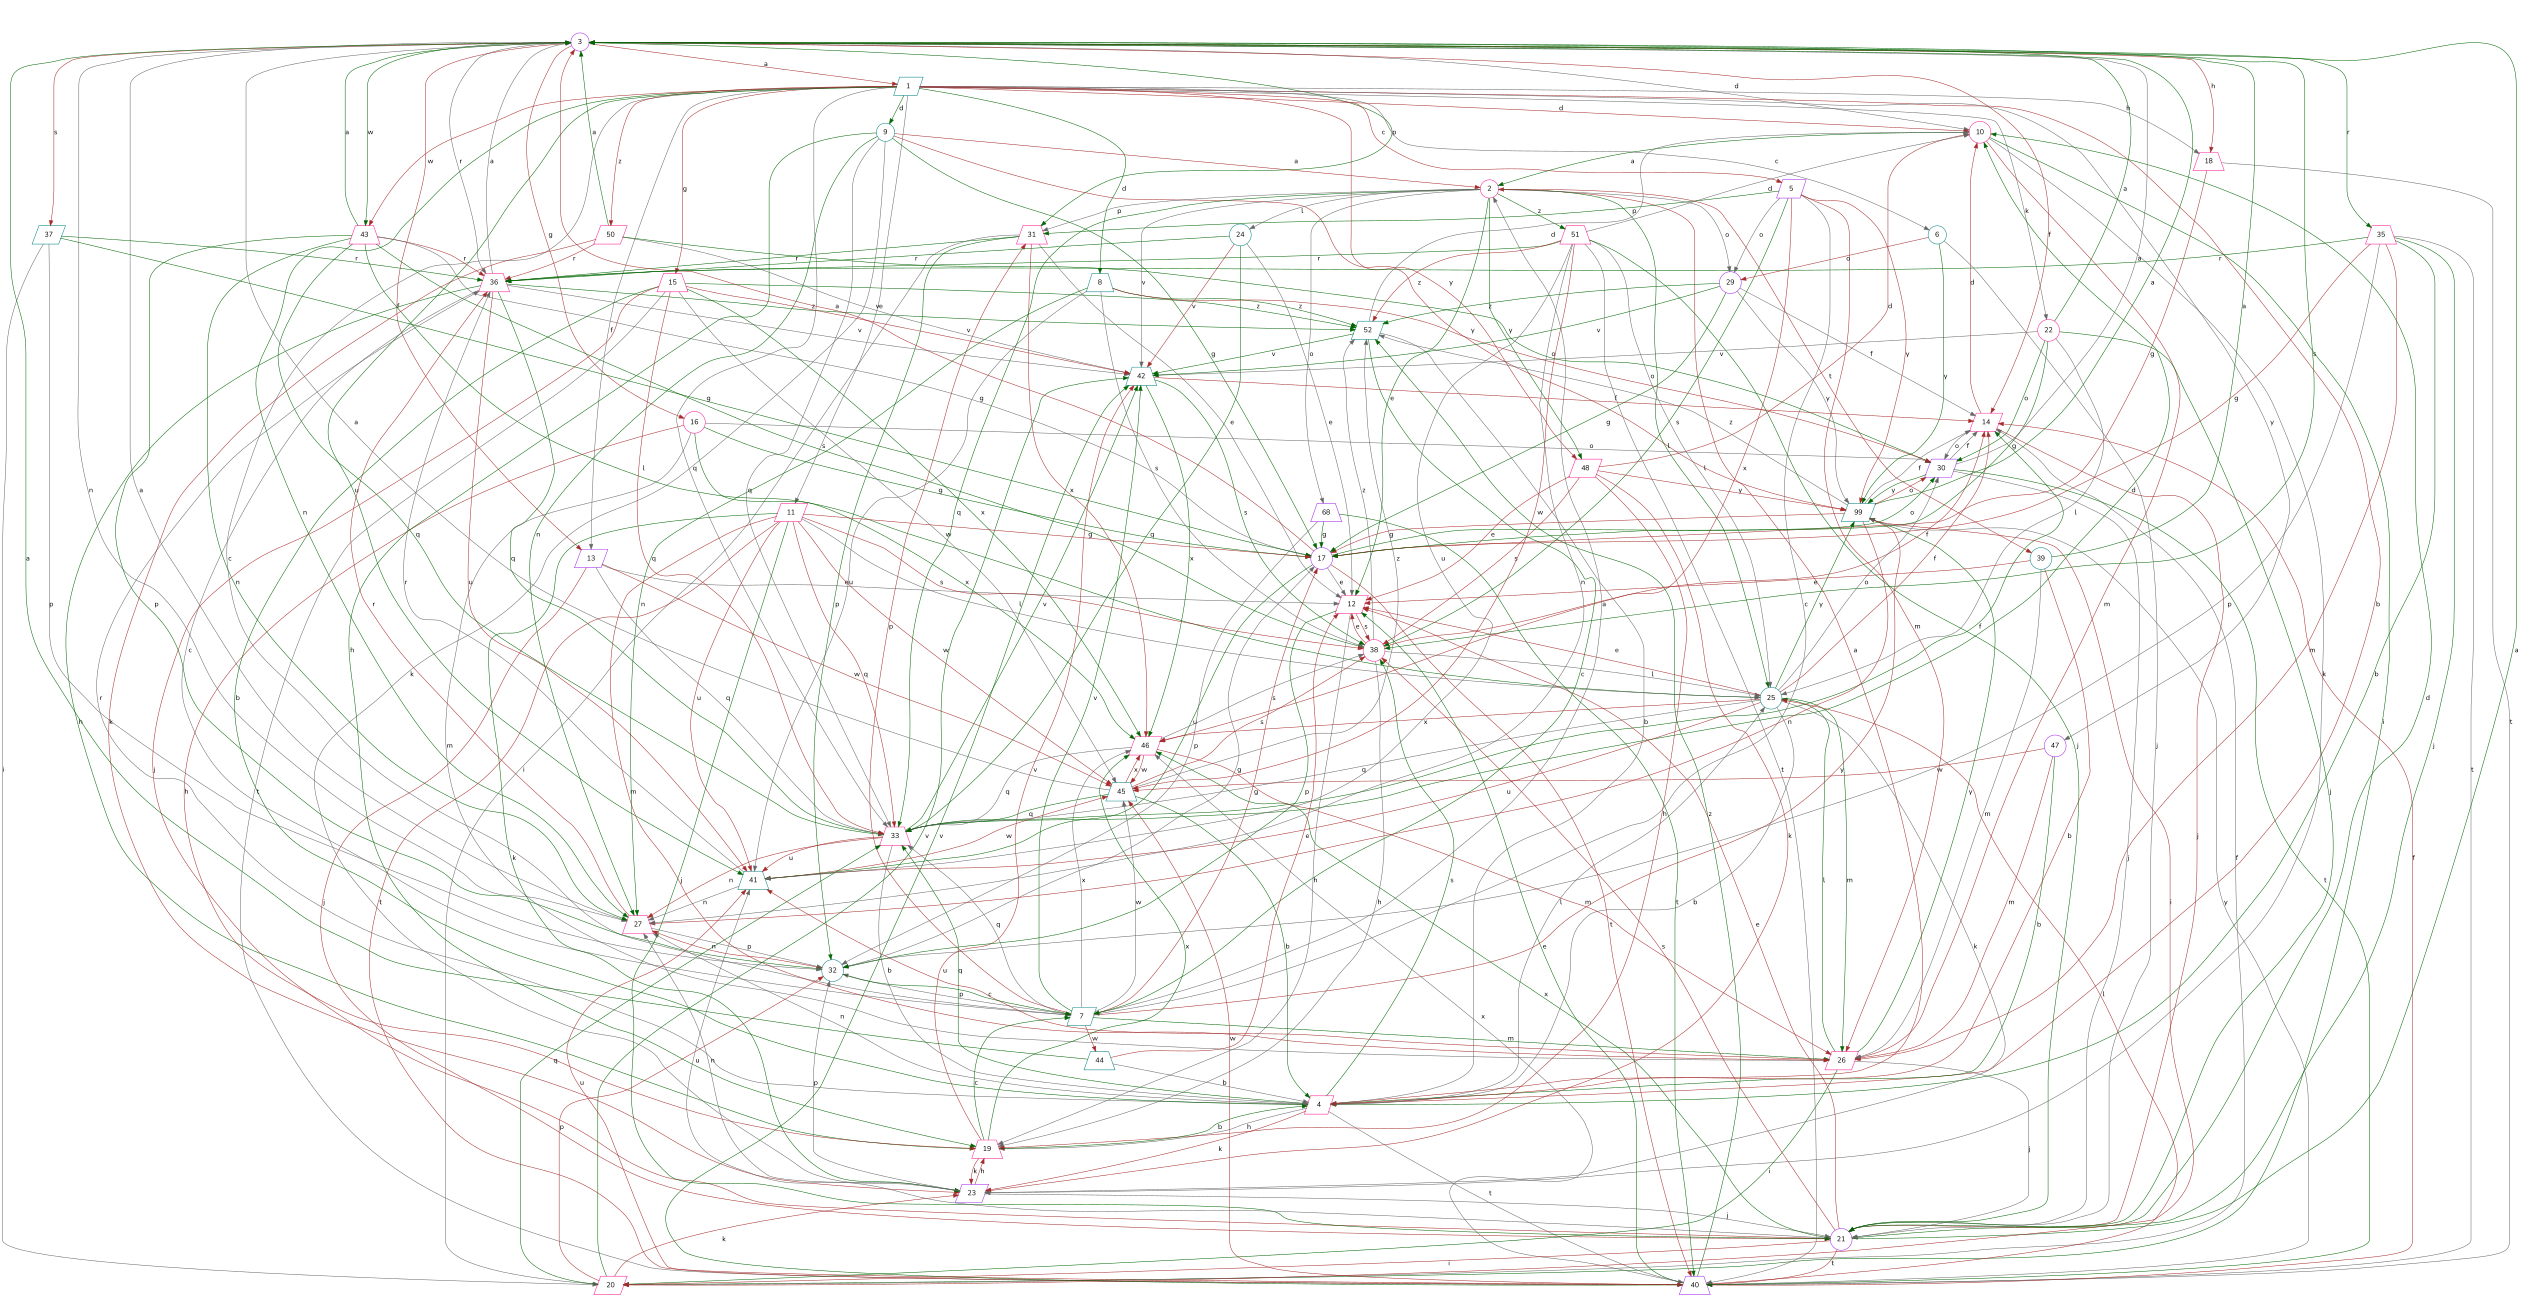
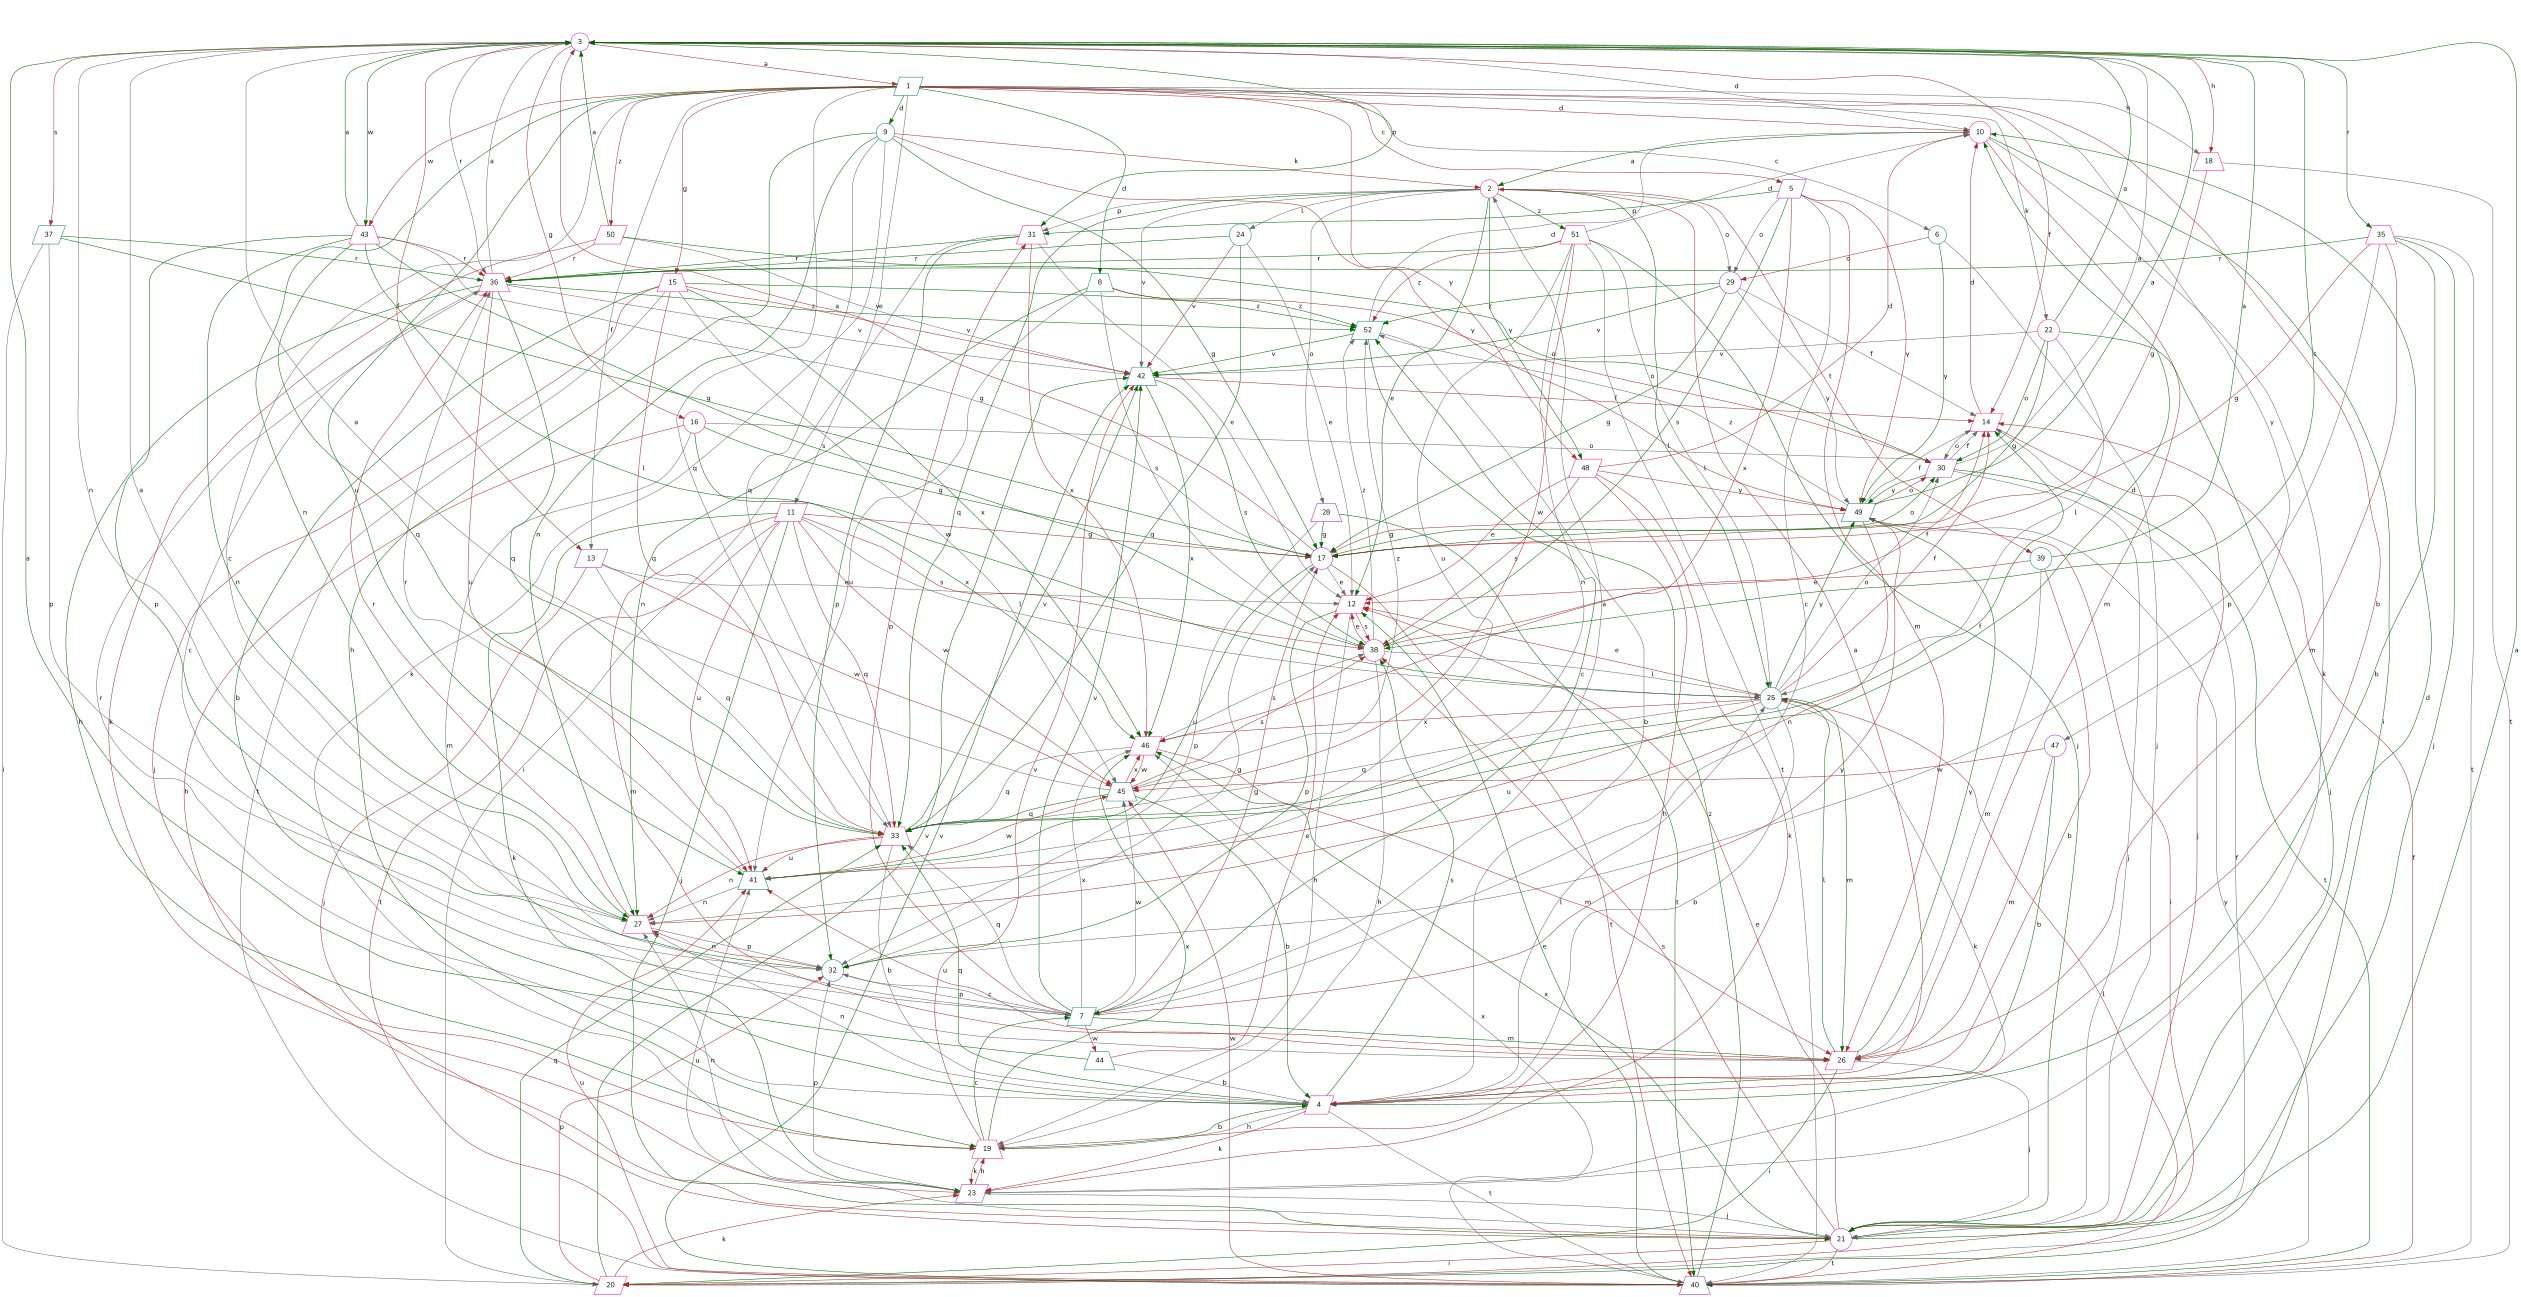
(1296, 161) -> (1296, 161)
(1326, 513) -> (1326, 513)
(1858, 513) -> (1858, 513)
(955, 989) -> (955, 989)
